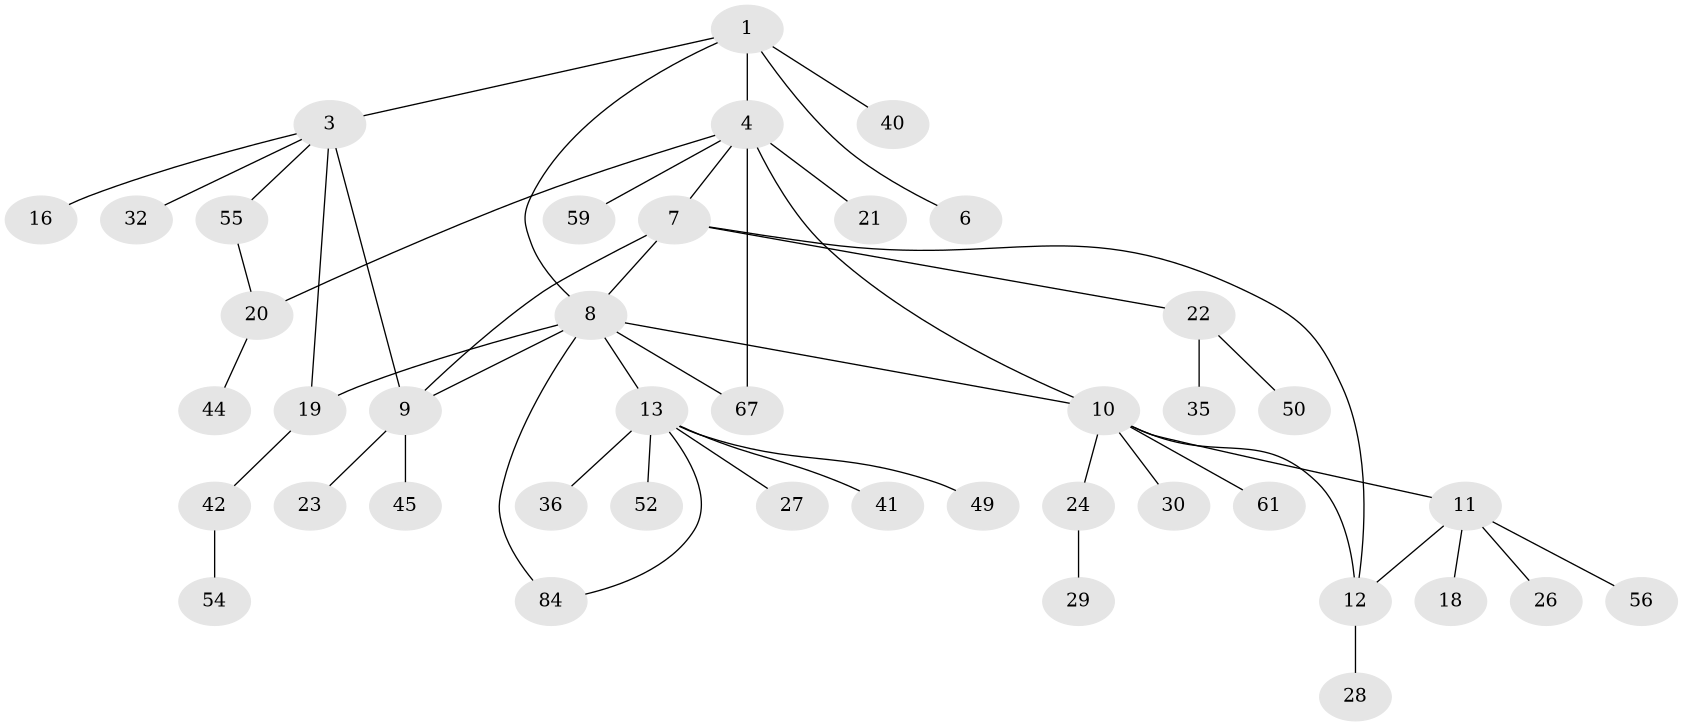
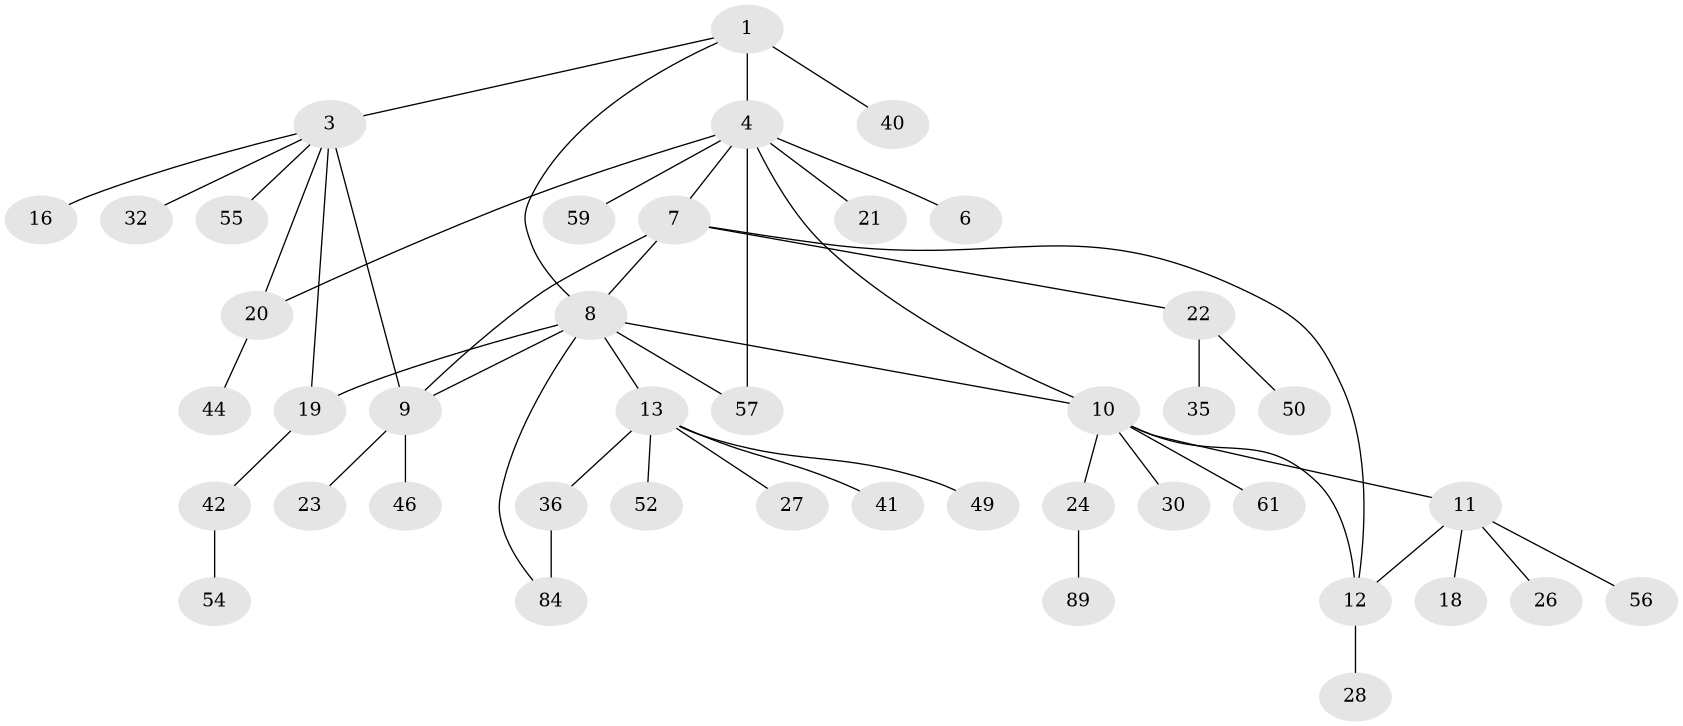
(838, 142) -> (858, 171)
(244, 268) -> (294, 220)
(747, 411) -> (747, 411)
(405, 506) -> (405, 506)
(688, 539) -> (551, 554)
(1079, 602) -> (1079, 602)
